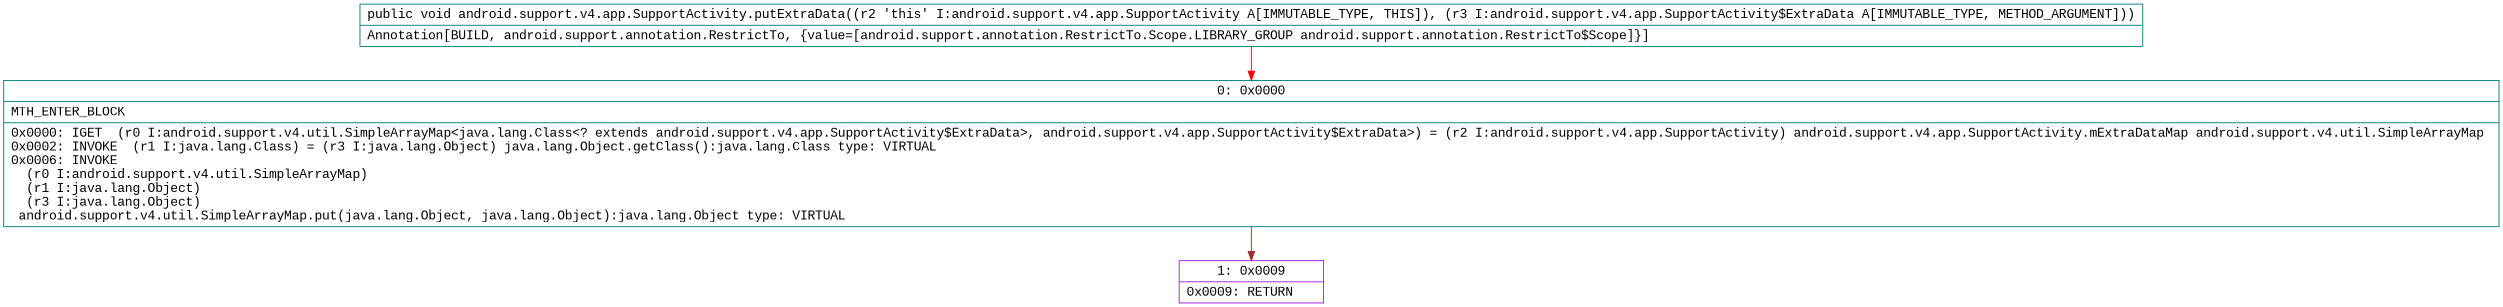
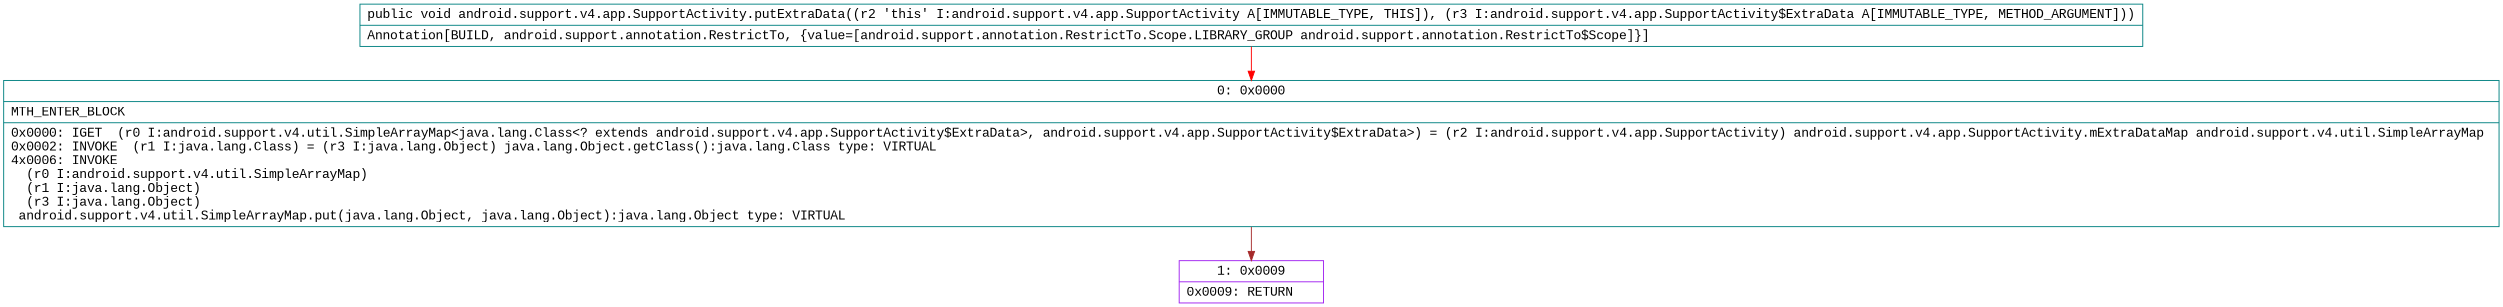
(72, 160) -> (72, 160)
